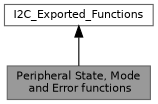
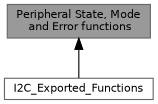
(79, 52) -> (79, 64)
